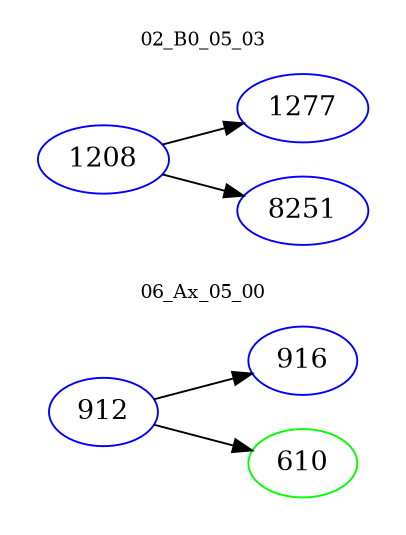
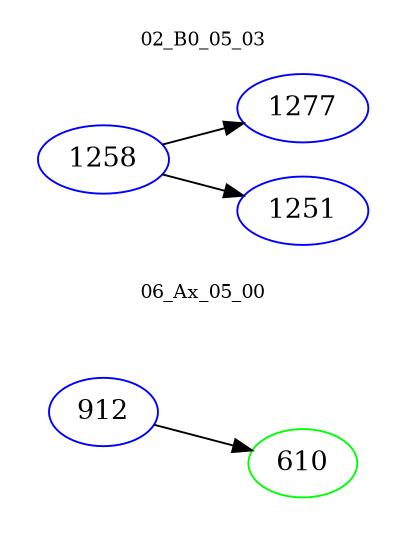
(103, 159) -> (103, 159)
(303, 211) -> (303, 211)
(303, 361) -> none
